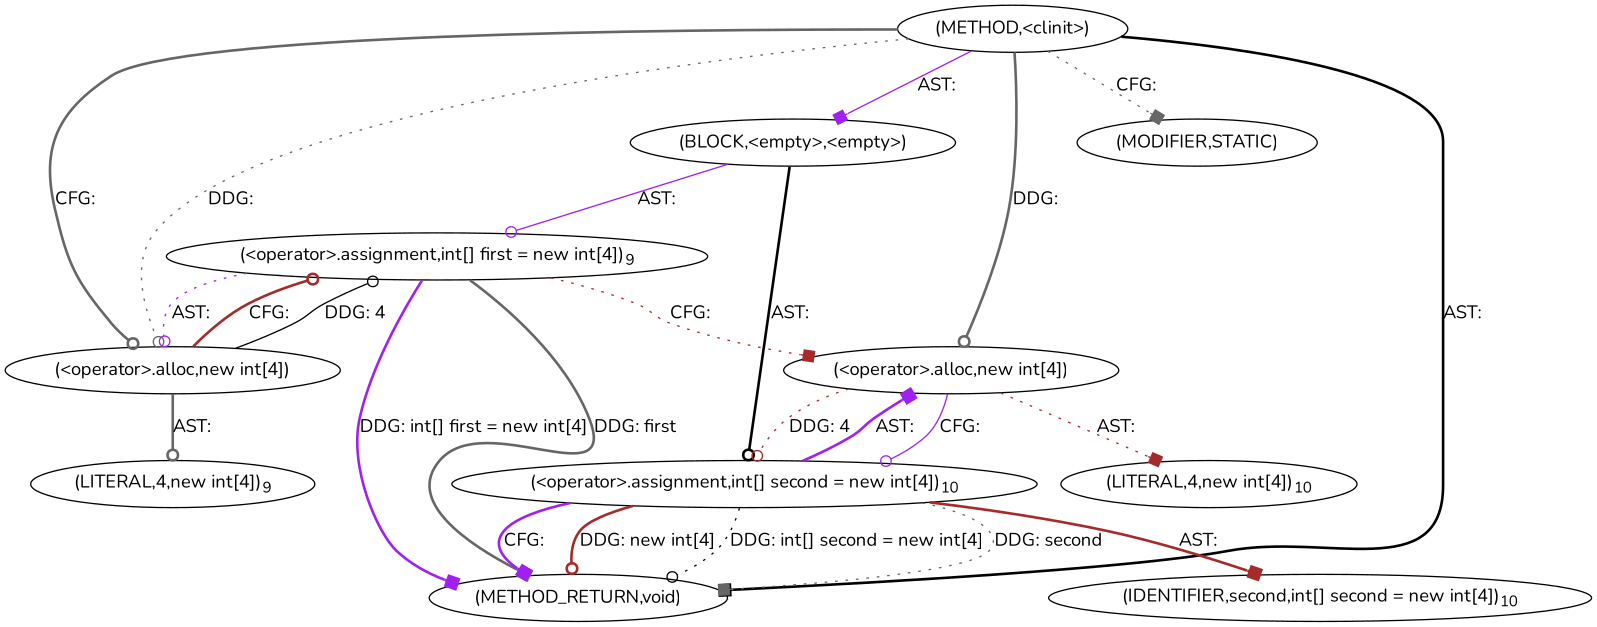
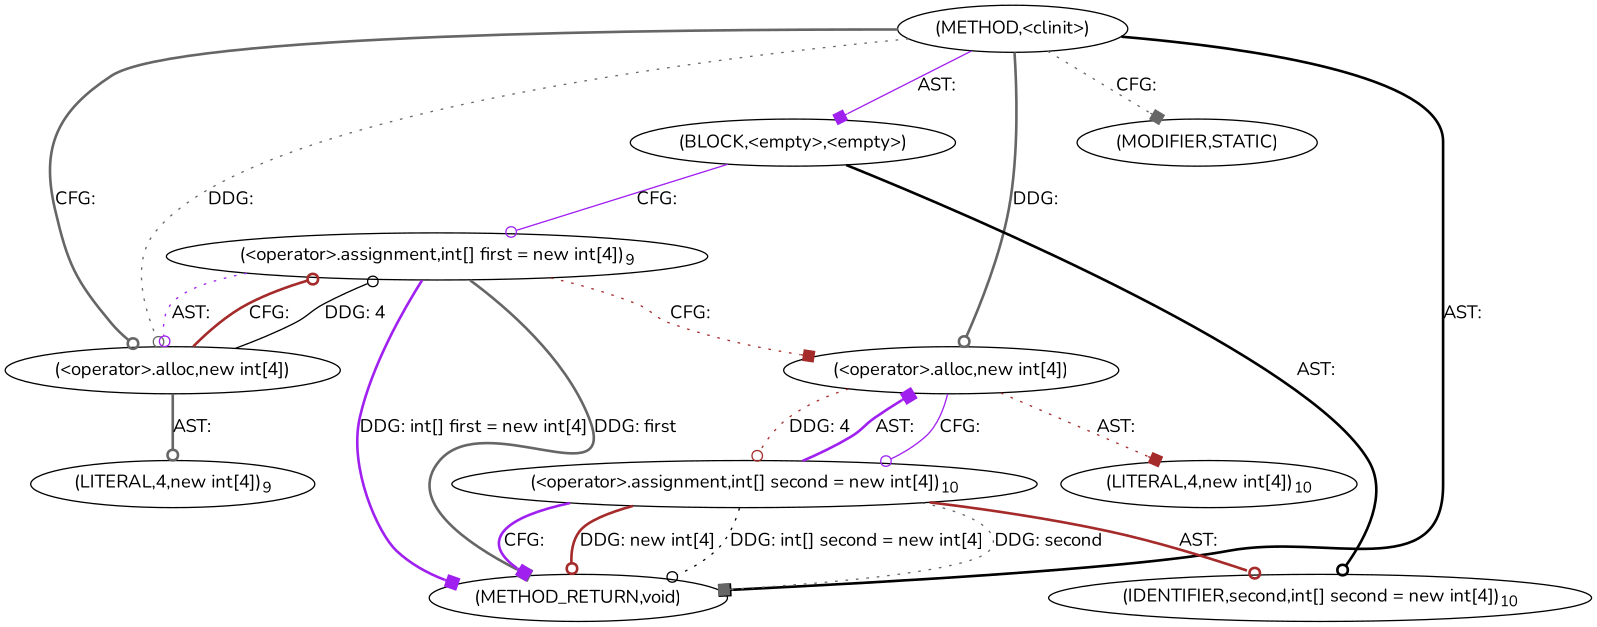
(659, 200) -> (659, 200)
(769, 308) -> (1172, 316)
(1090, 527) -> (1090, 527)
